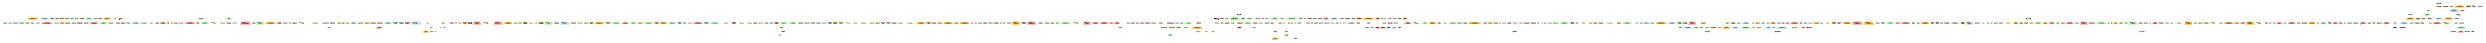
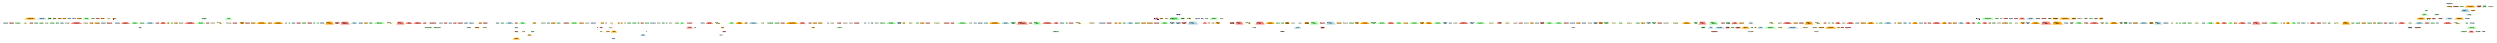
(107, 19) -> (103, 19)
(271, 23) -> (1047, 23)
none -> (753, 23)
(432, 32) -> (608, 32)
